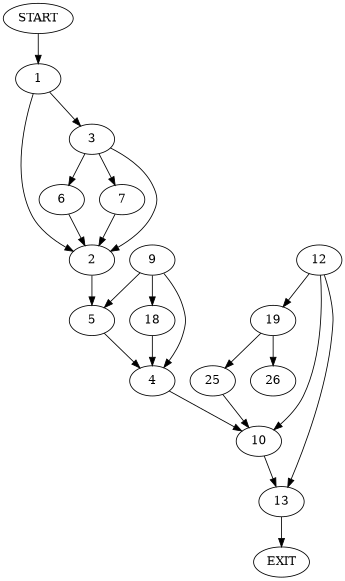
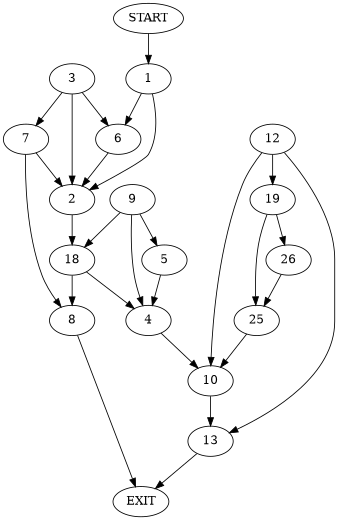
(62, 106) -> (135, 105)
(92, 286) -> (72, 226)
none -> (275, 286)
none -> (72, 320)
